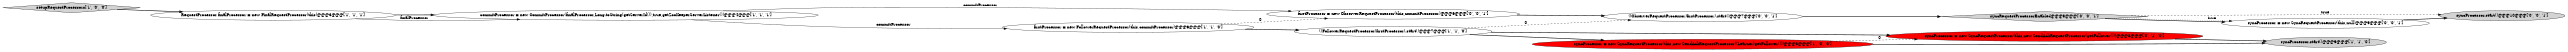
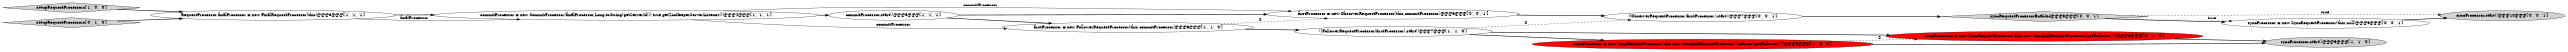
none -> (893, 15)
none -> (72, 23)
